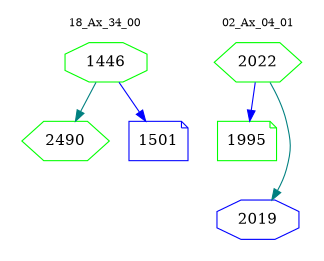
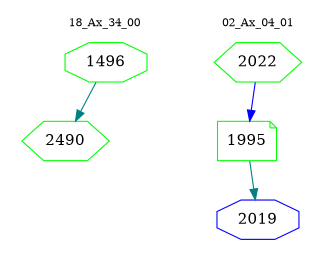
(106, 62) -> (106, 62)
(289, 136) -> (252, 175)
(158, 141) -> none
